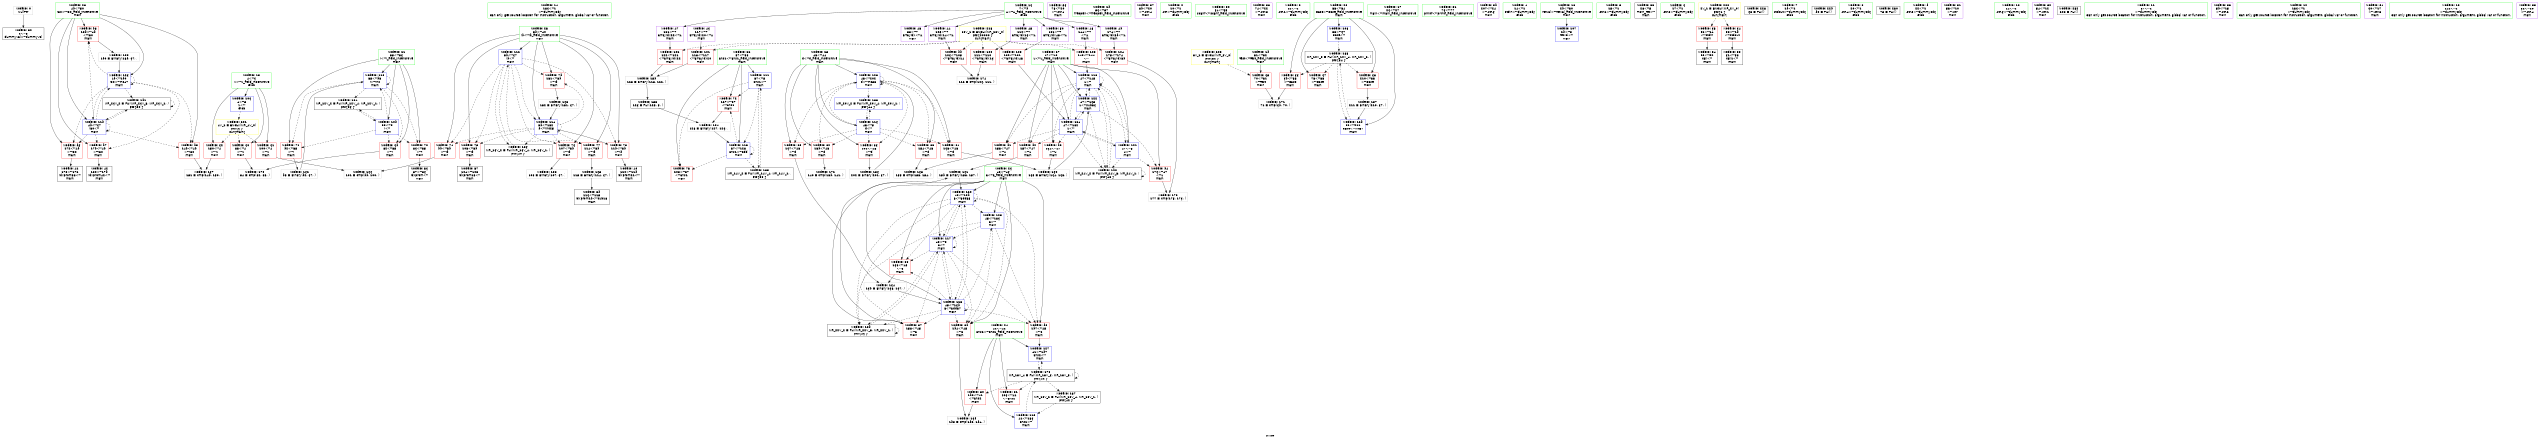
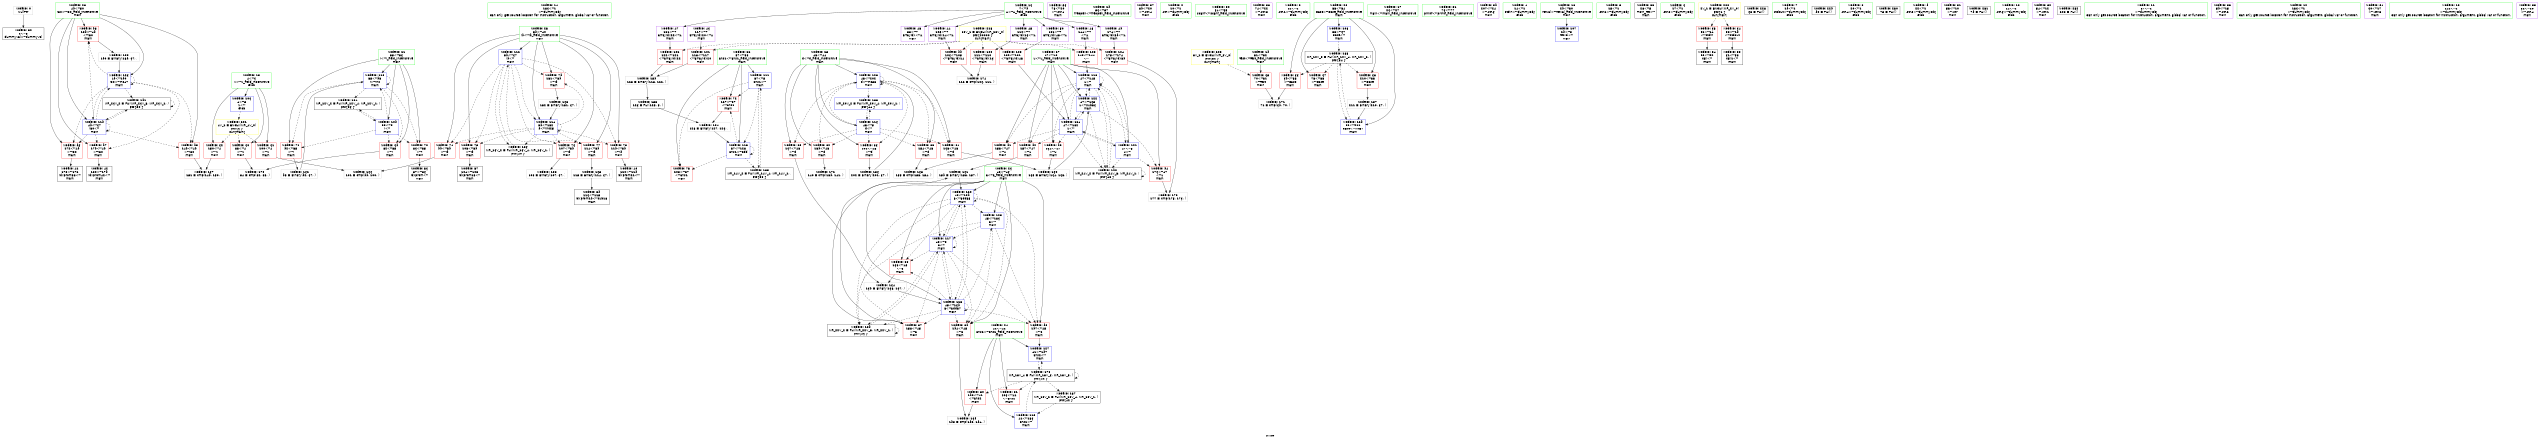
none -> (1979, 10)
(583, 136) -> (583, 136)
